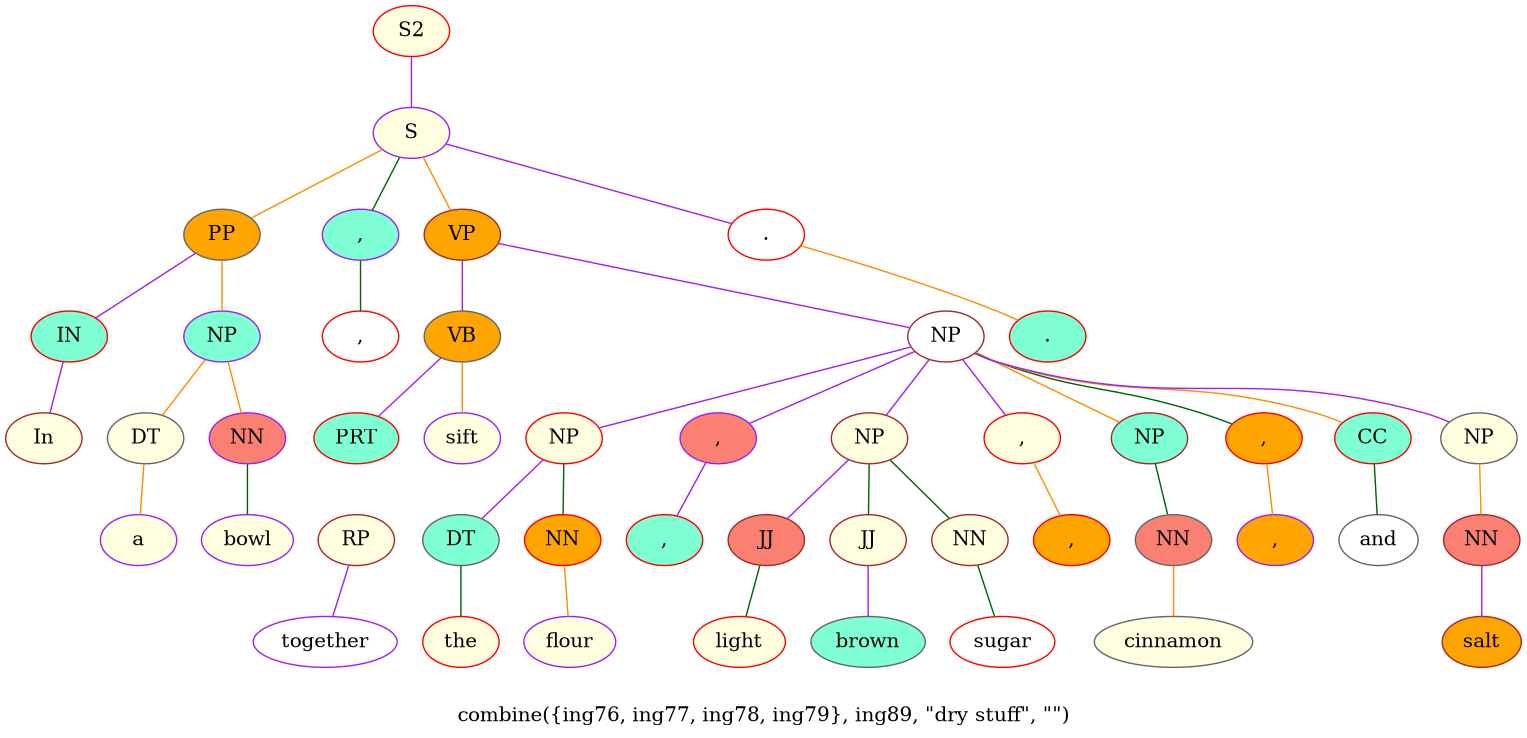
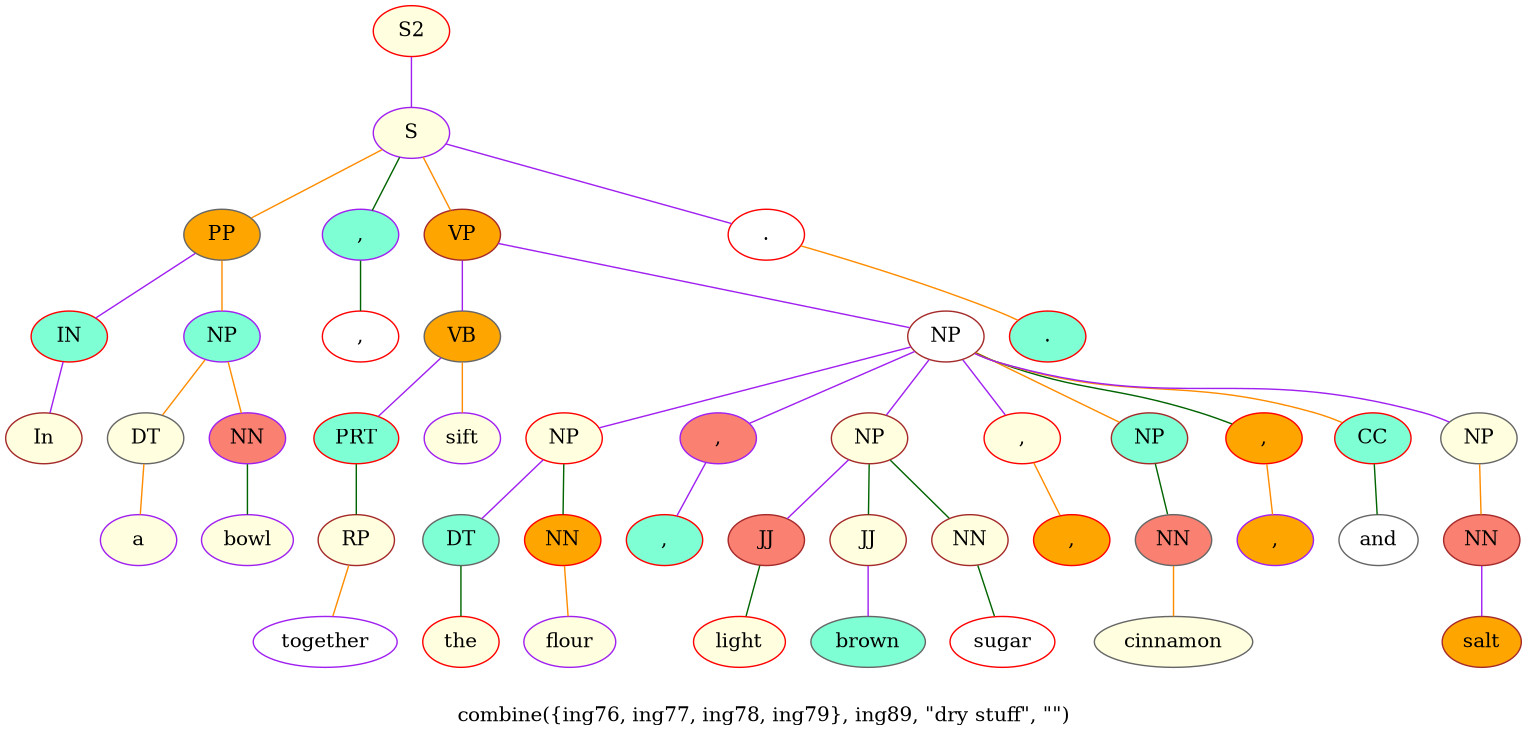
none -> (356, 489)
(341, 591) -> (341, 591)
